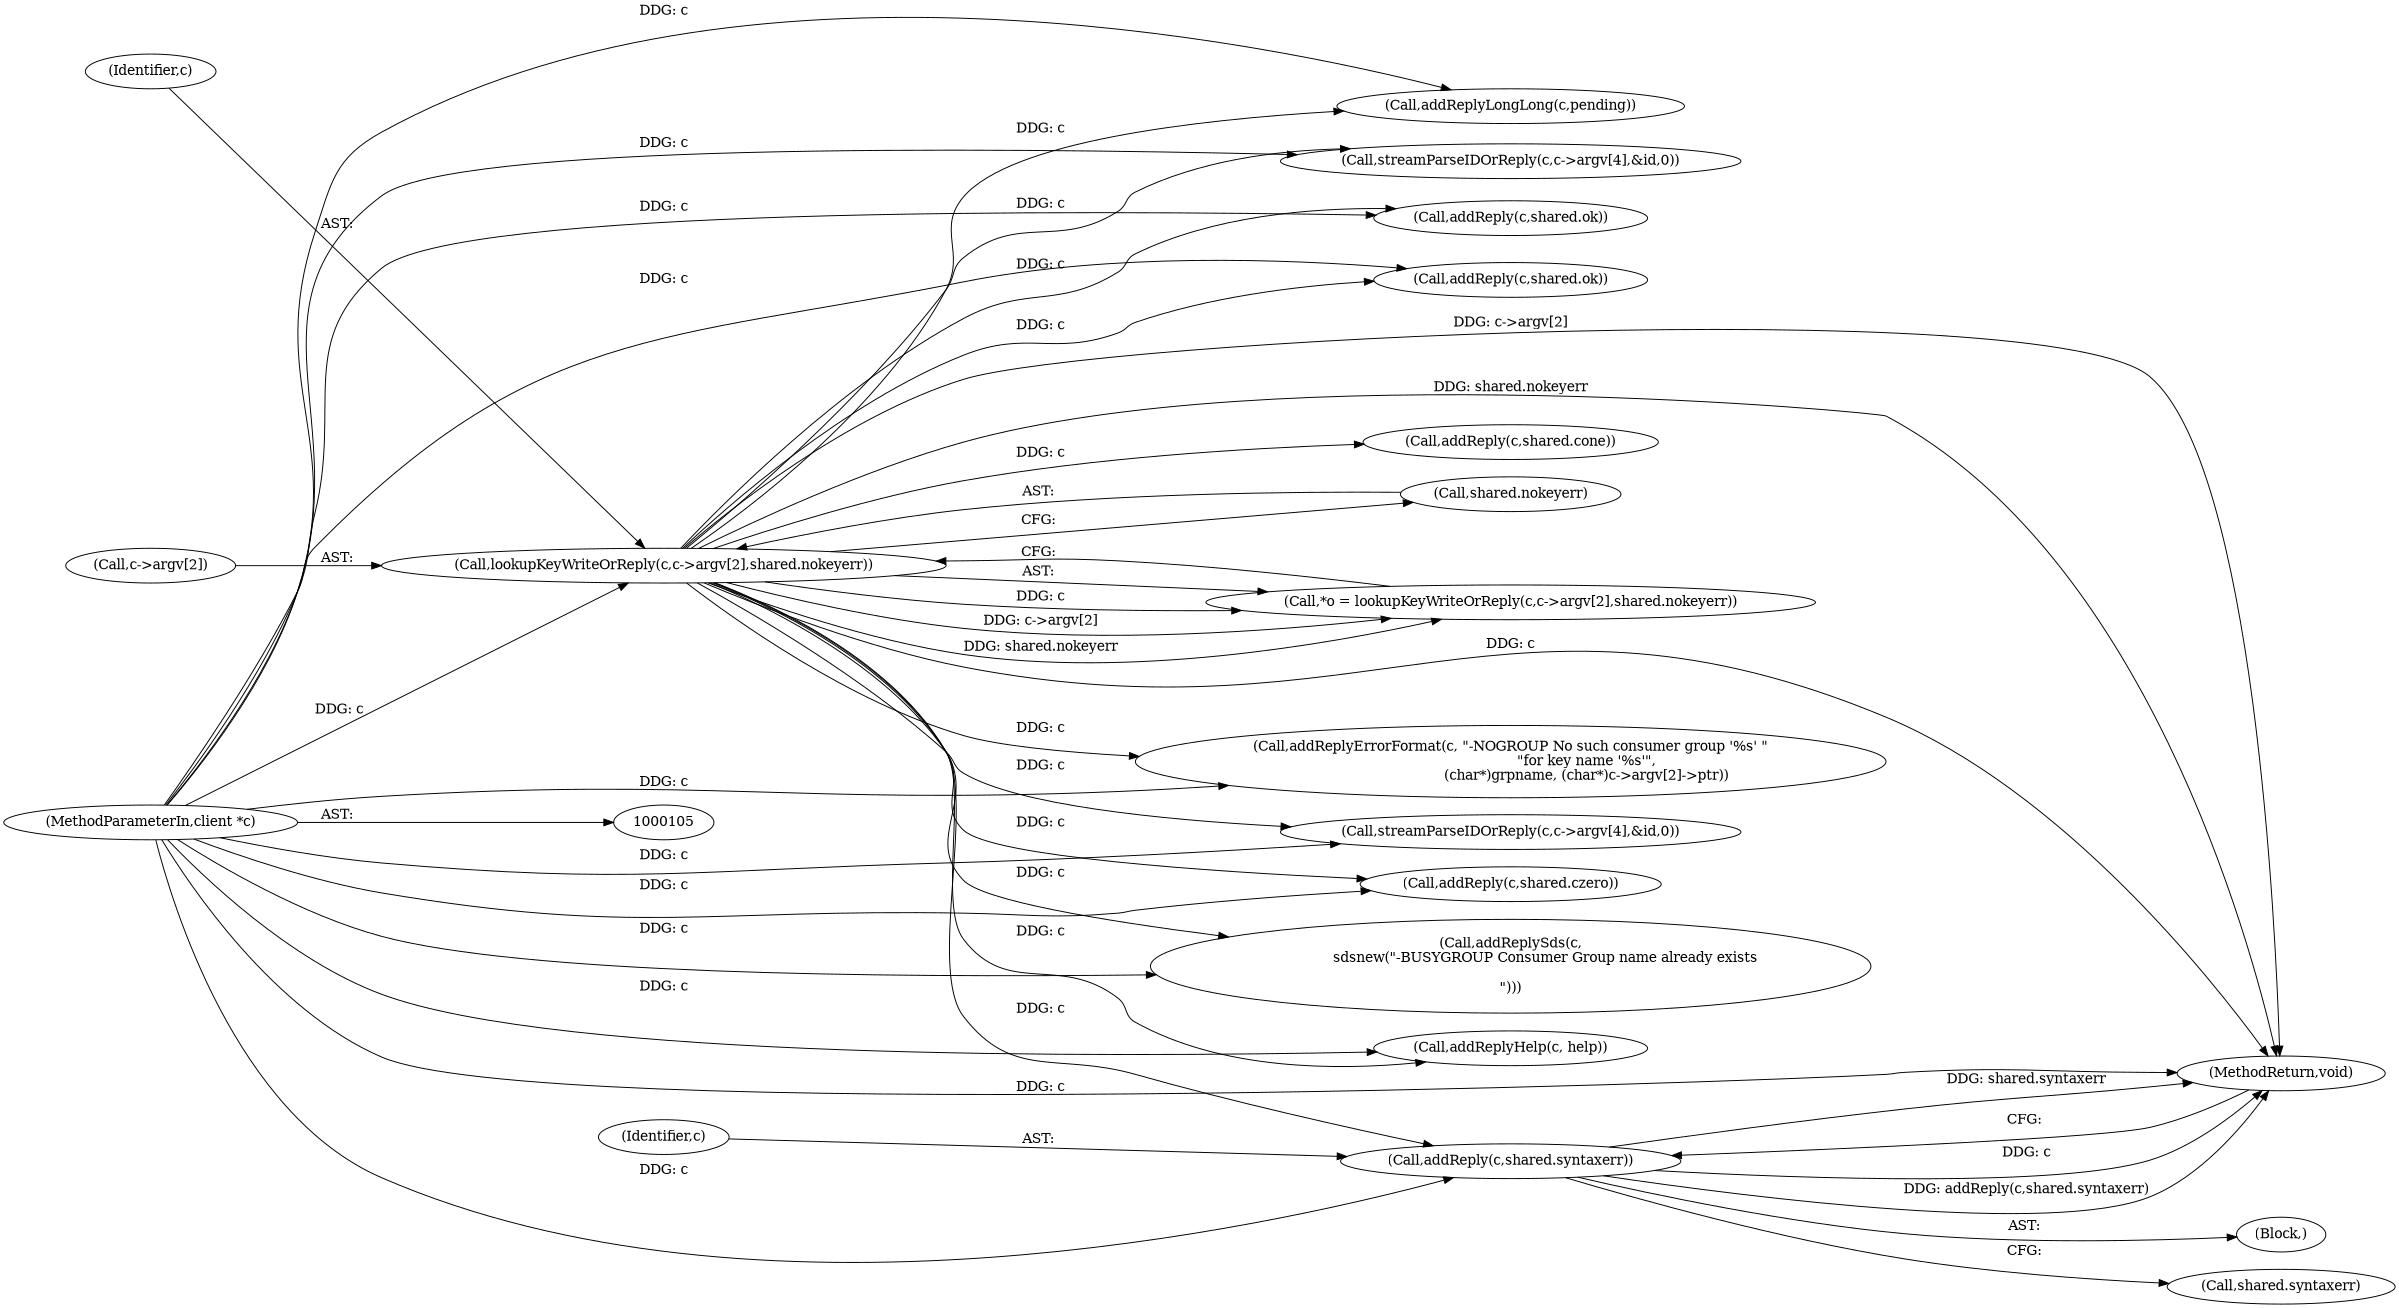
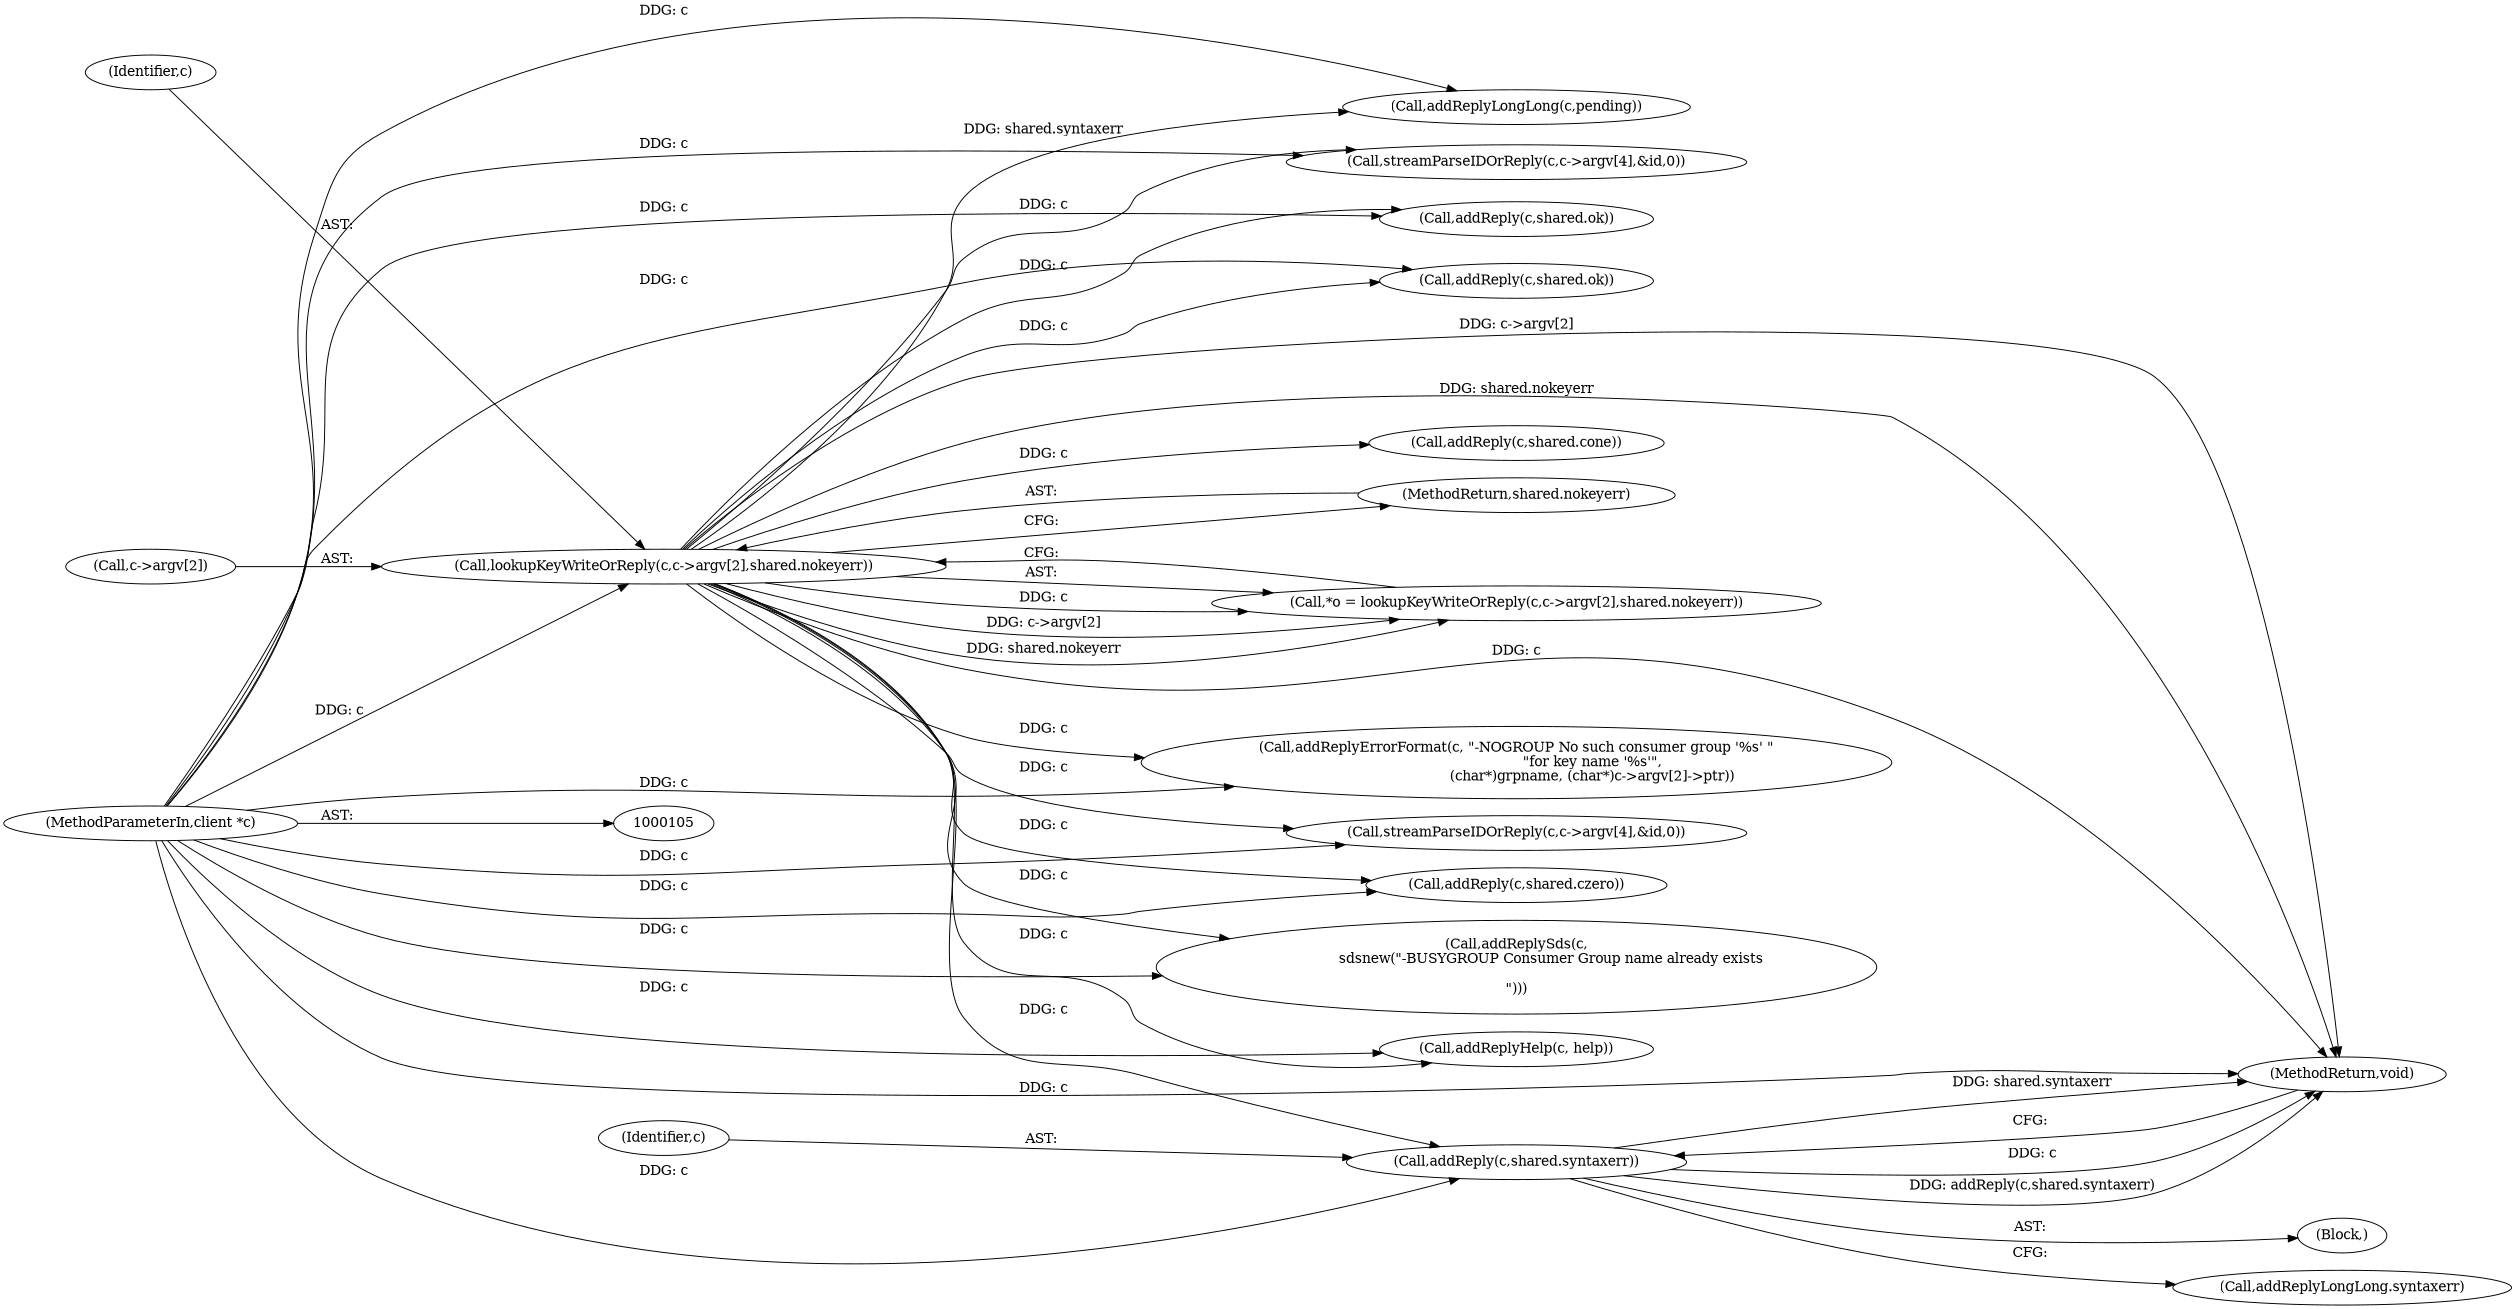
(1041, 129) -> (1044, 130)
(1511, 494) -> (1516, 495)
(2281, 1287) -> (2342, 1288)
